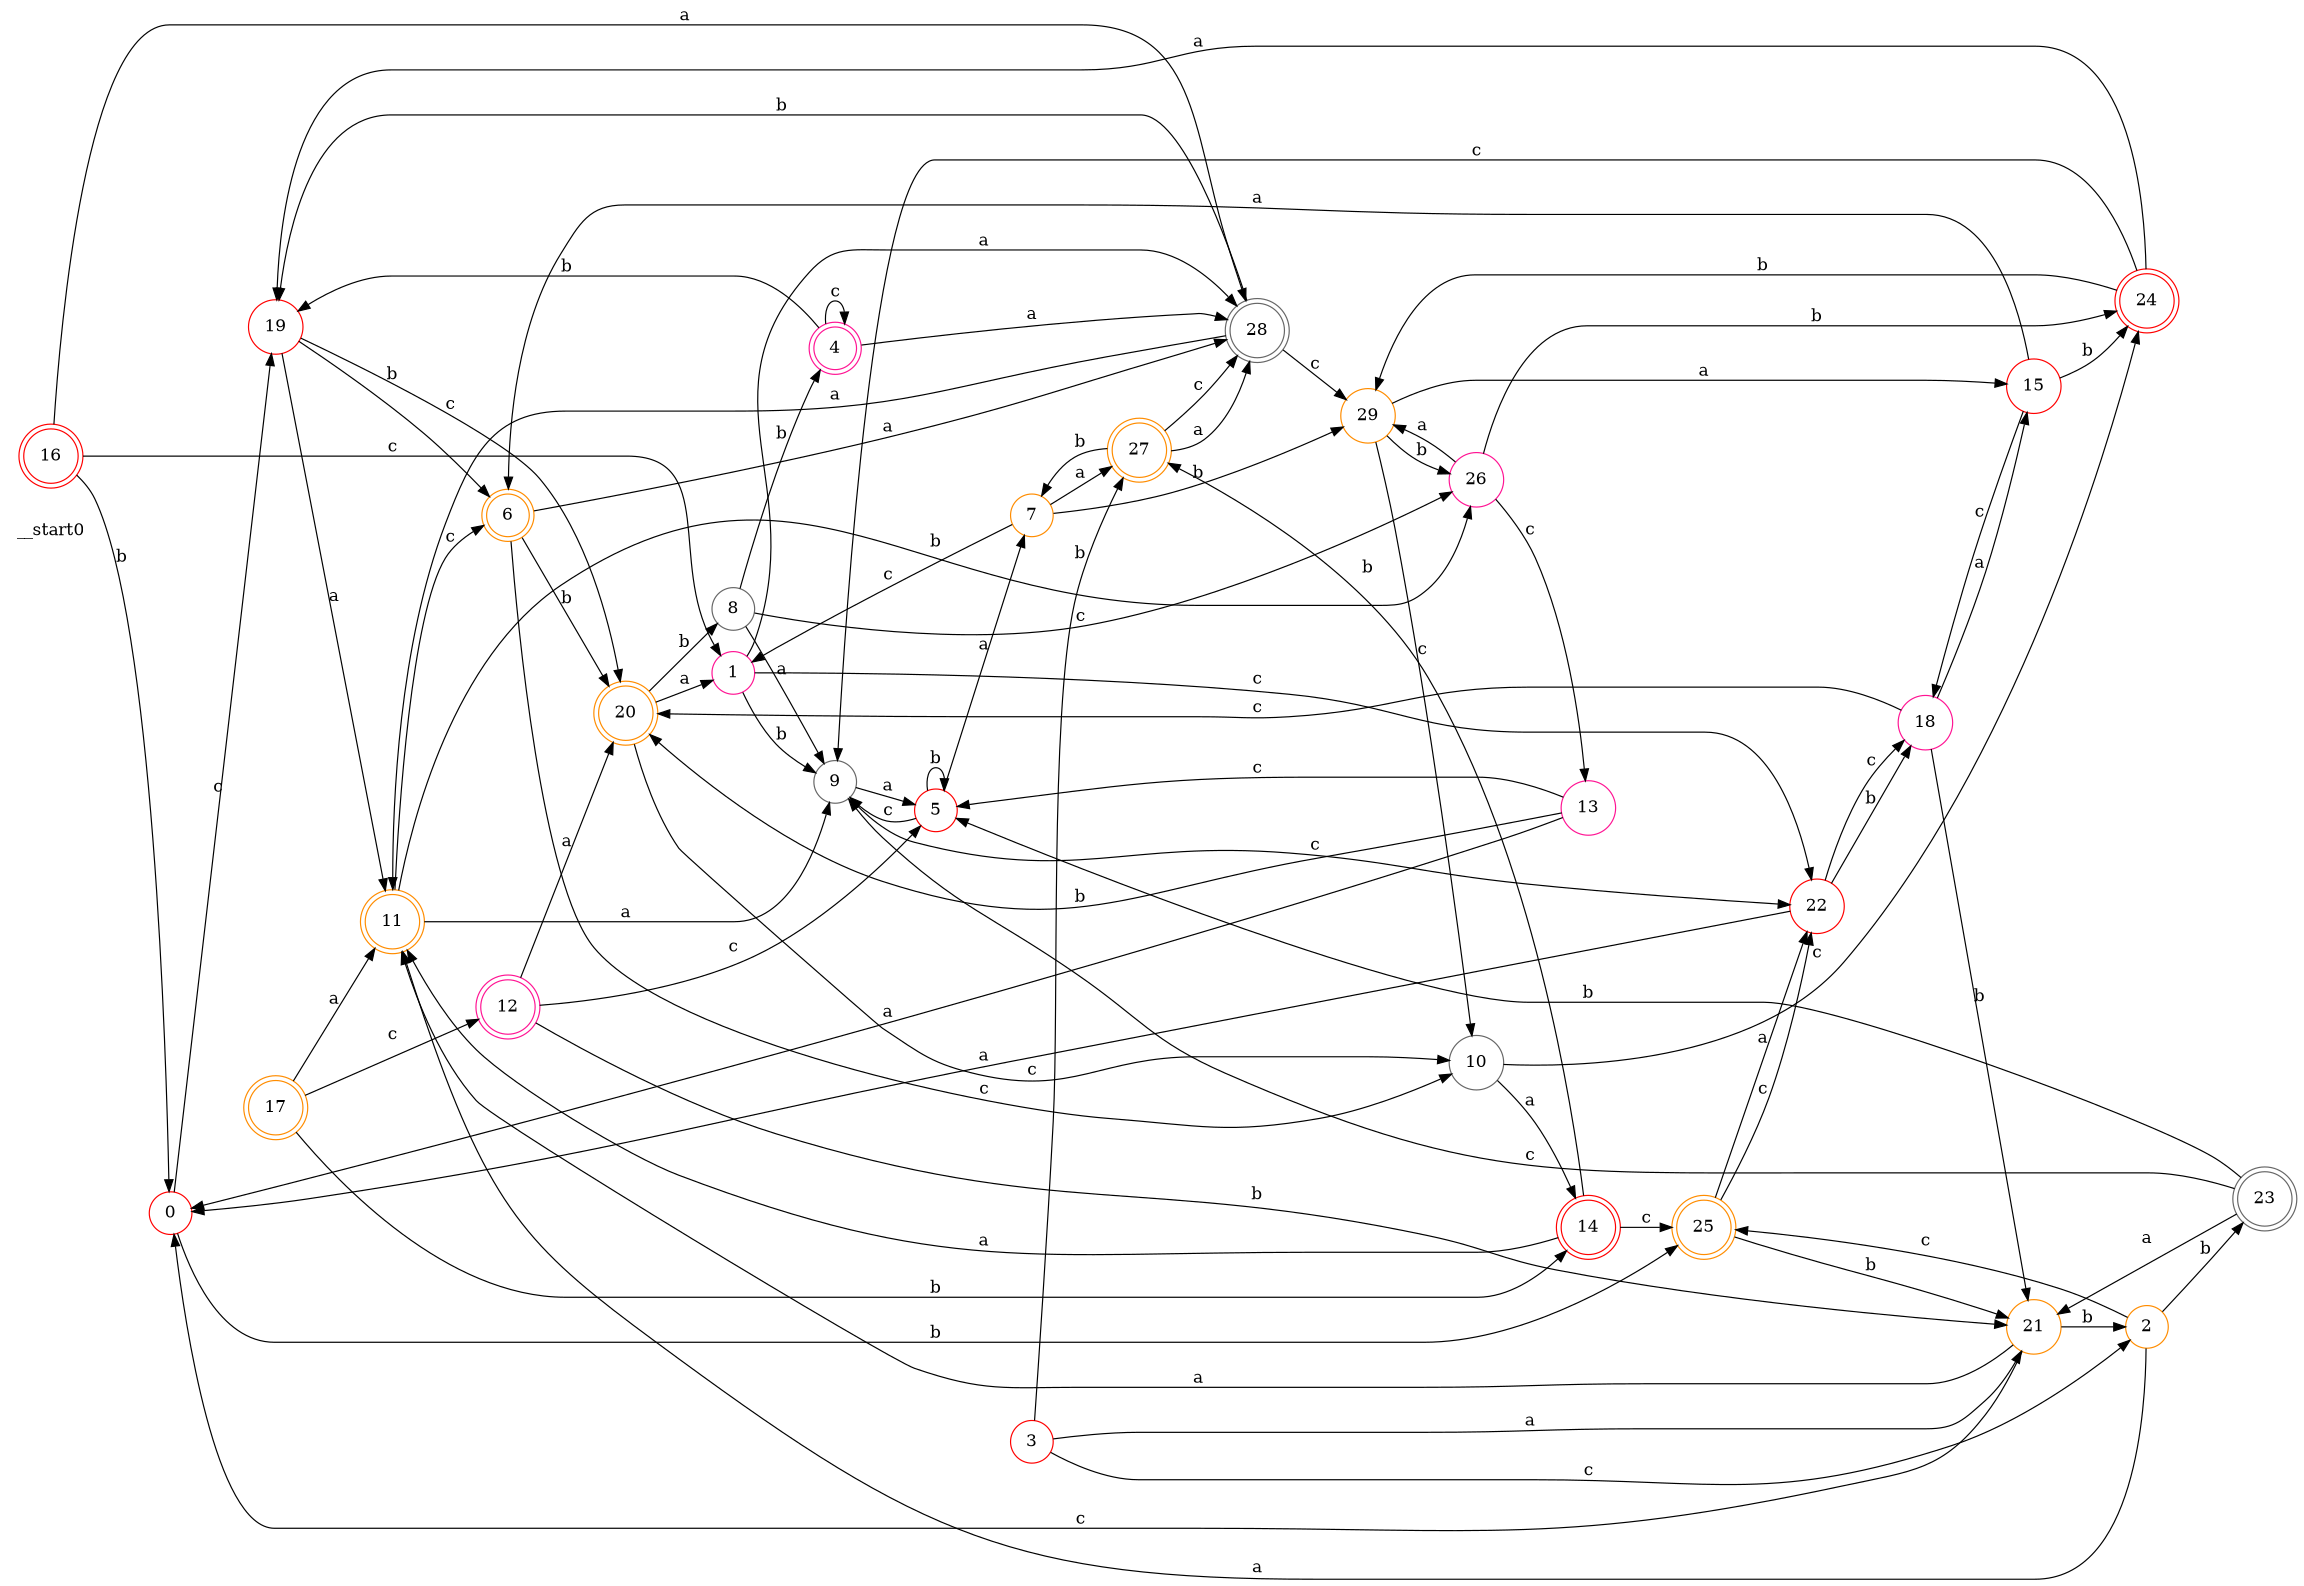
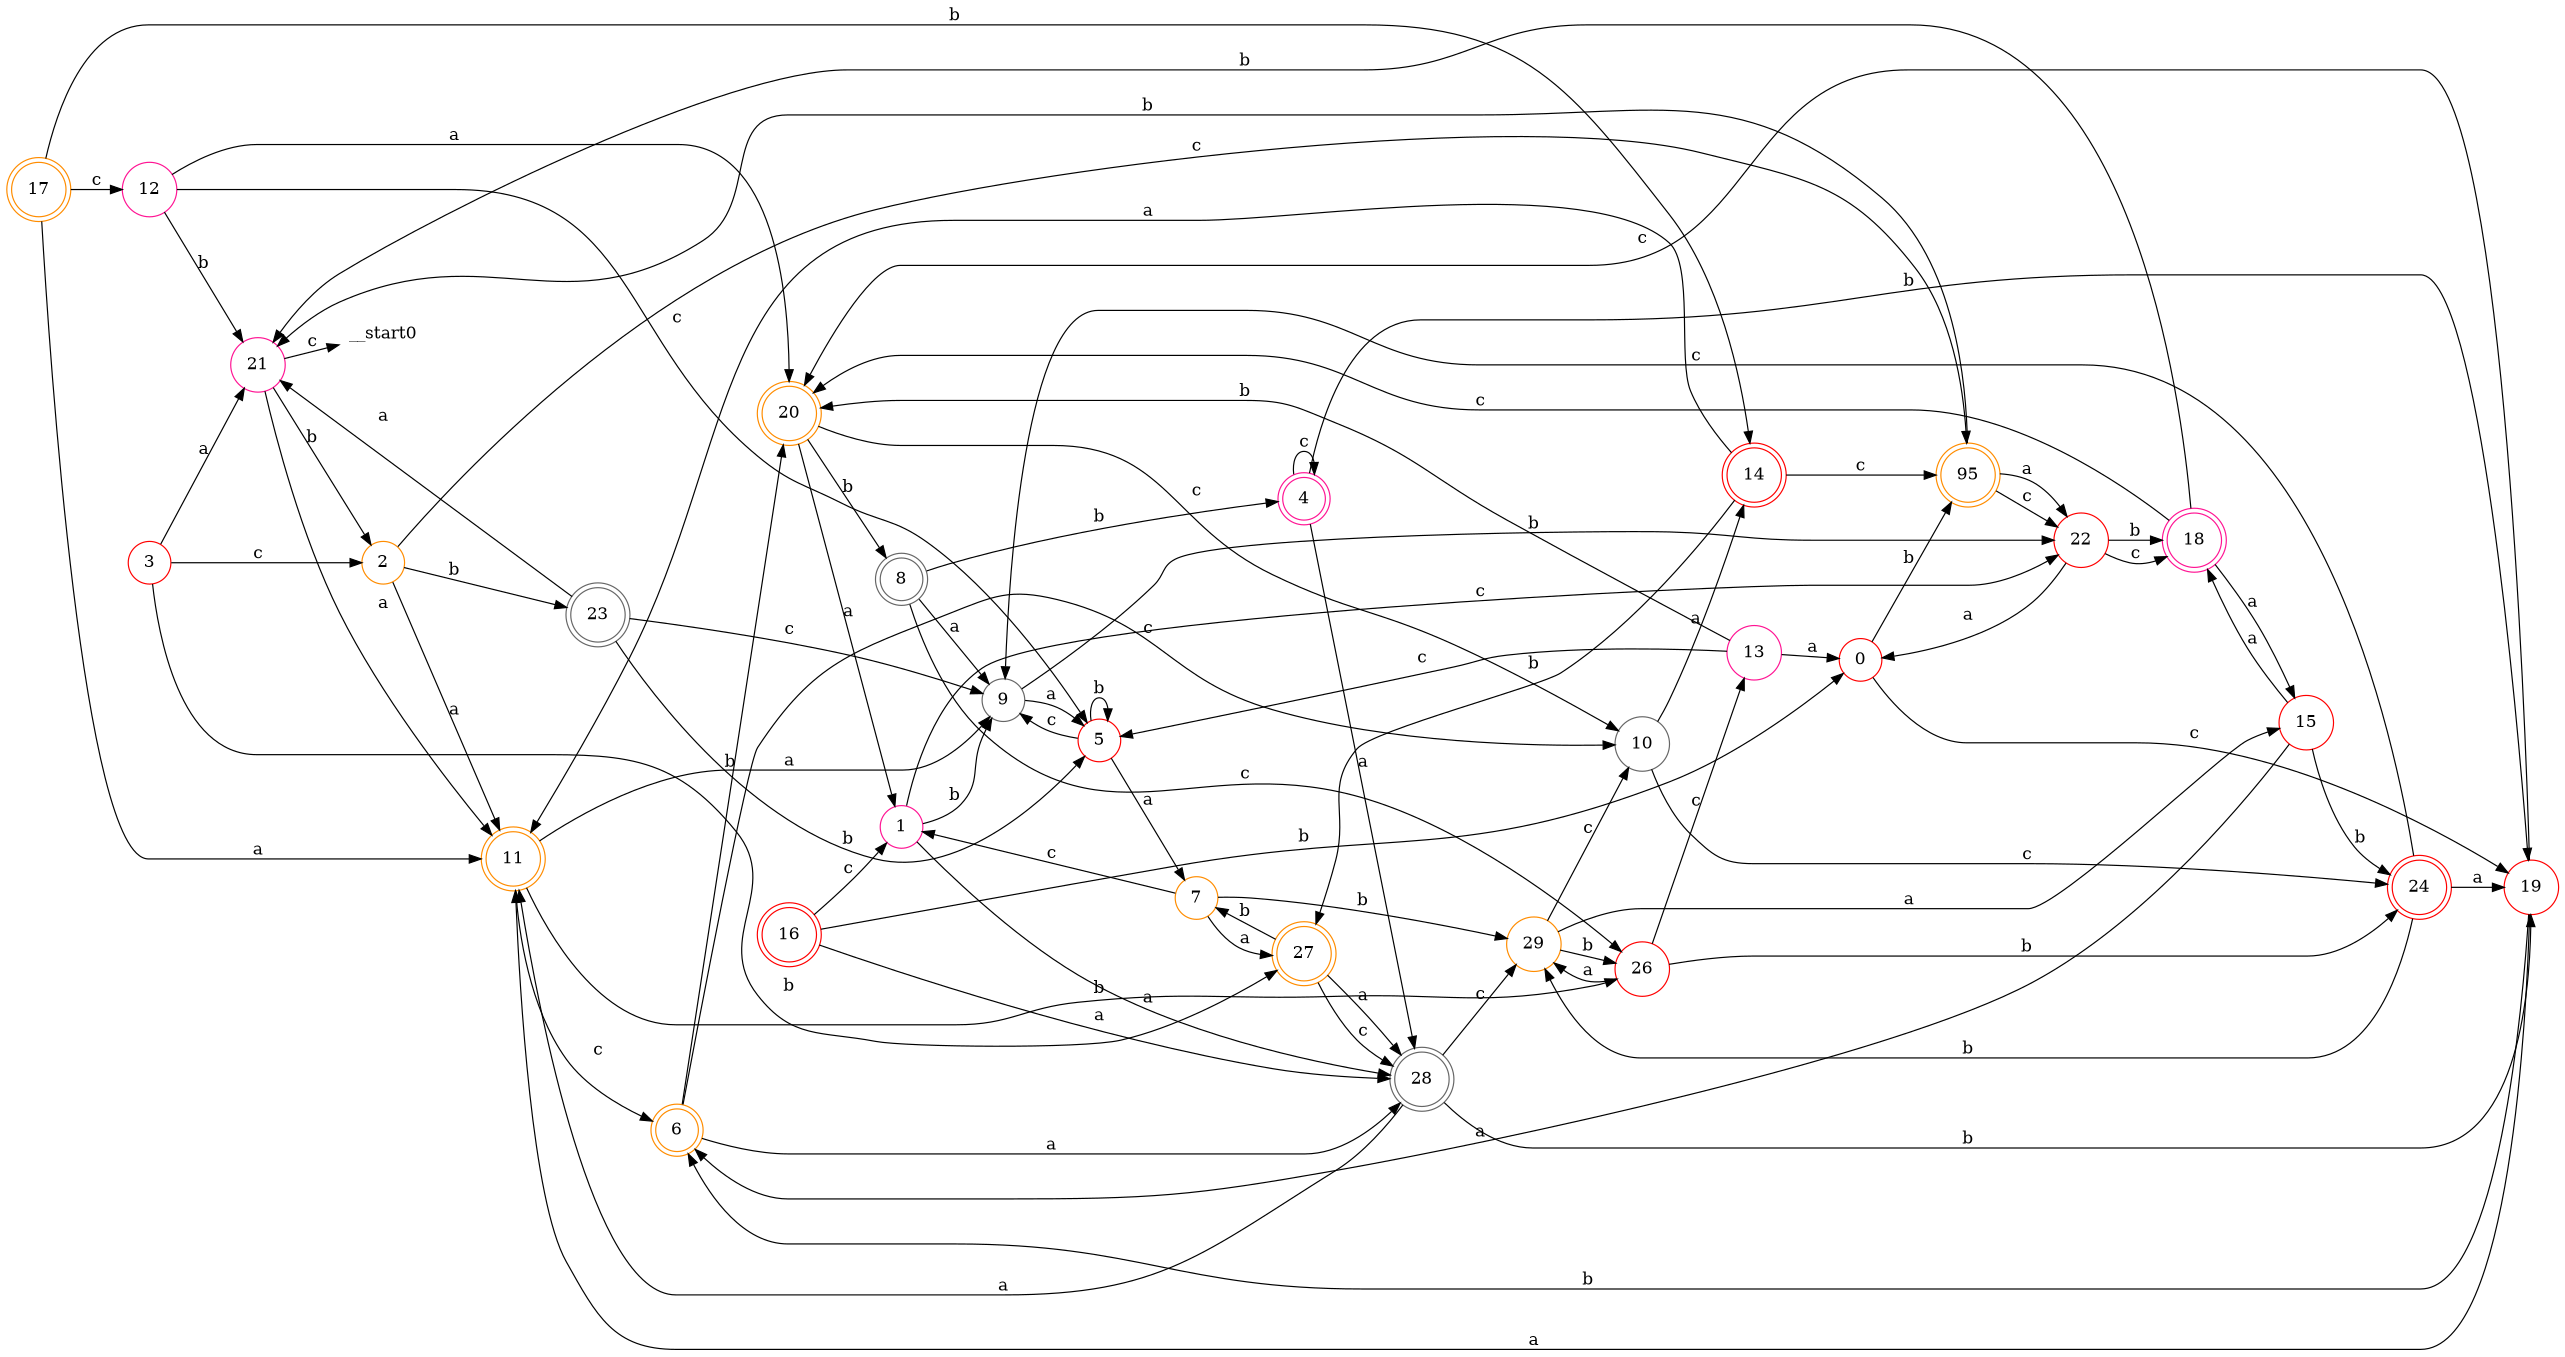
(1476, 480) -> (1642, 969)
(1980, 512) -> (2253, 639)
(733, 609) -> (902, 579)
(1925, 723) -> (2194, 540)
(1315, 845) -> (1534, 524)
(508, 1007) -> (150, 190)
(1704, 1227) -> (1968, 475)
(2034, 1327) -> (258, 365)
(1024, 1528) -> (306, 353)
